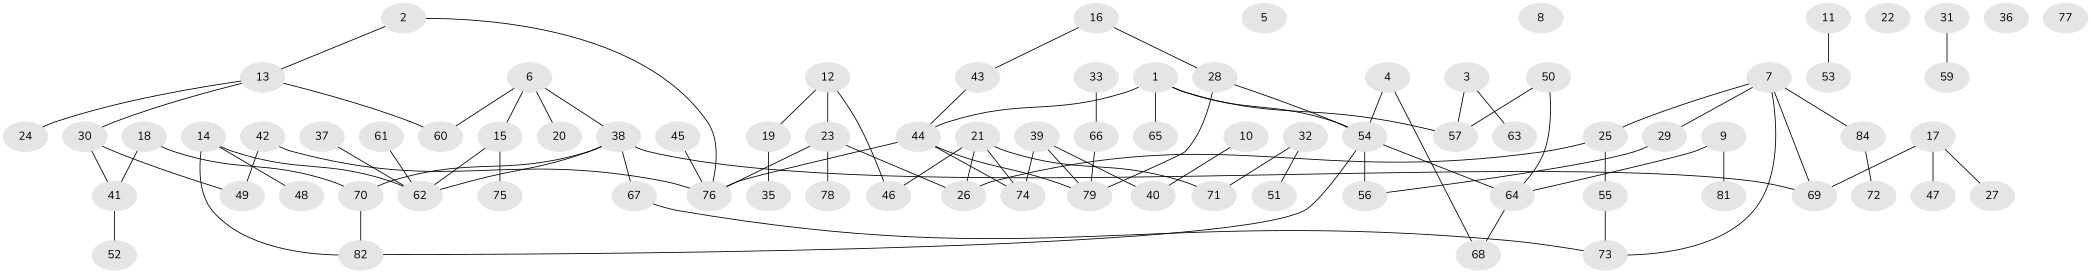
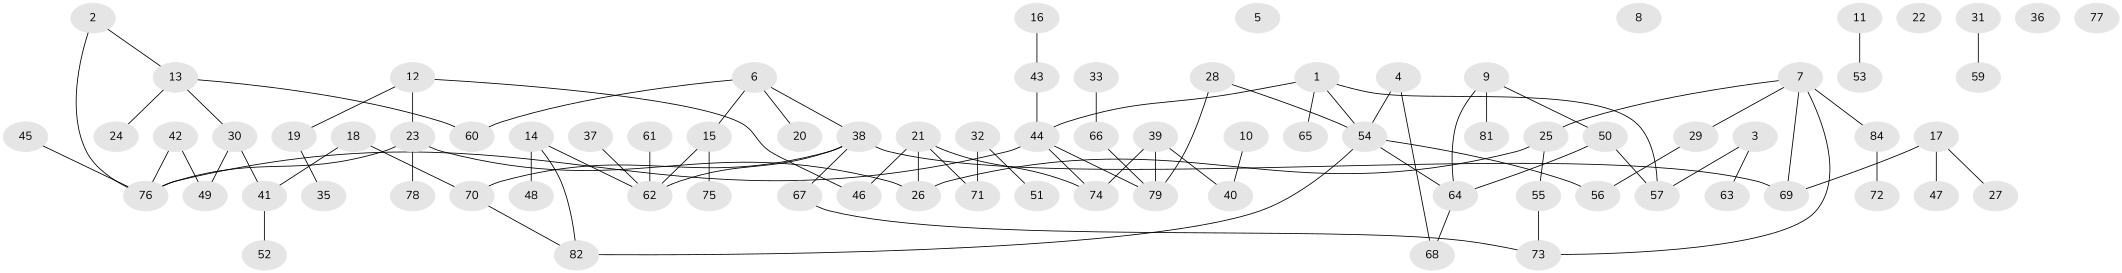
(1155, 48) -> none
none -> (1546, 107)
